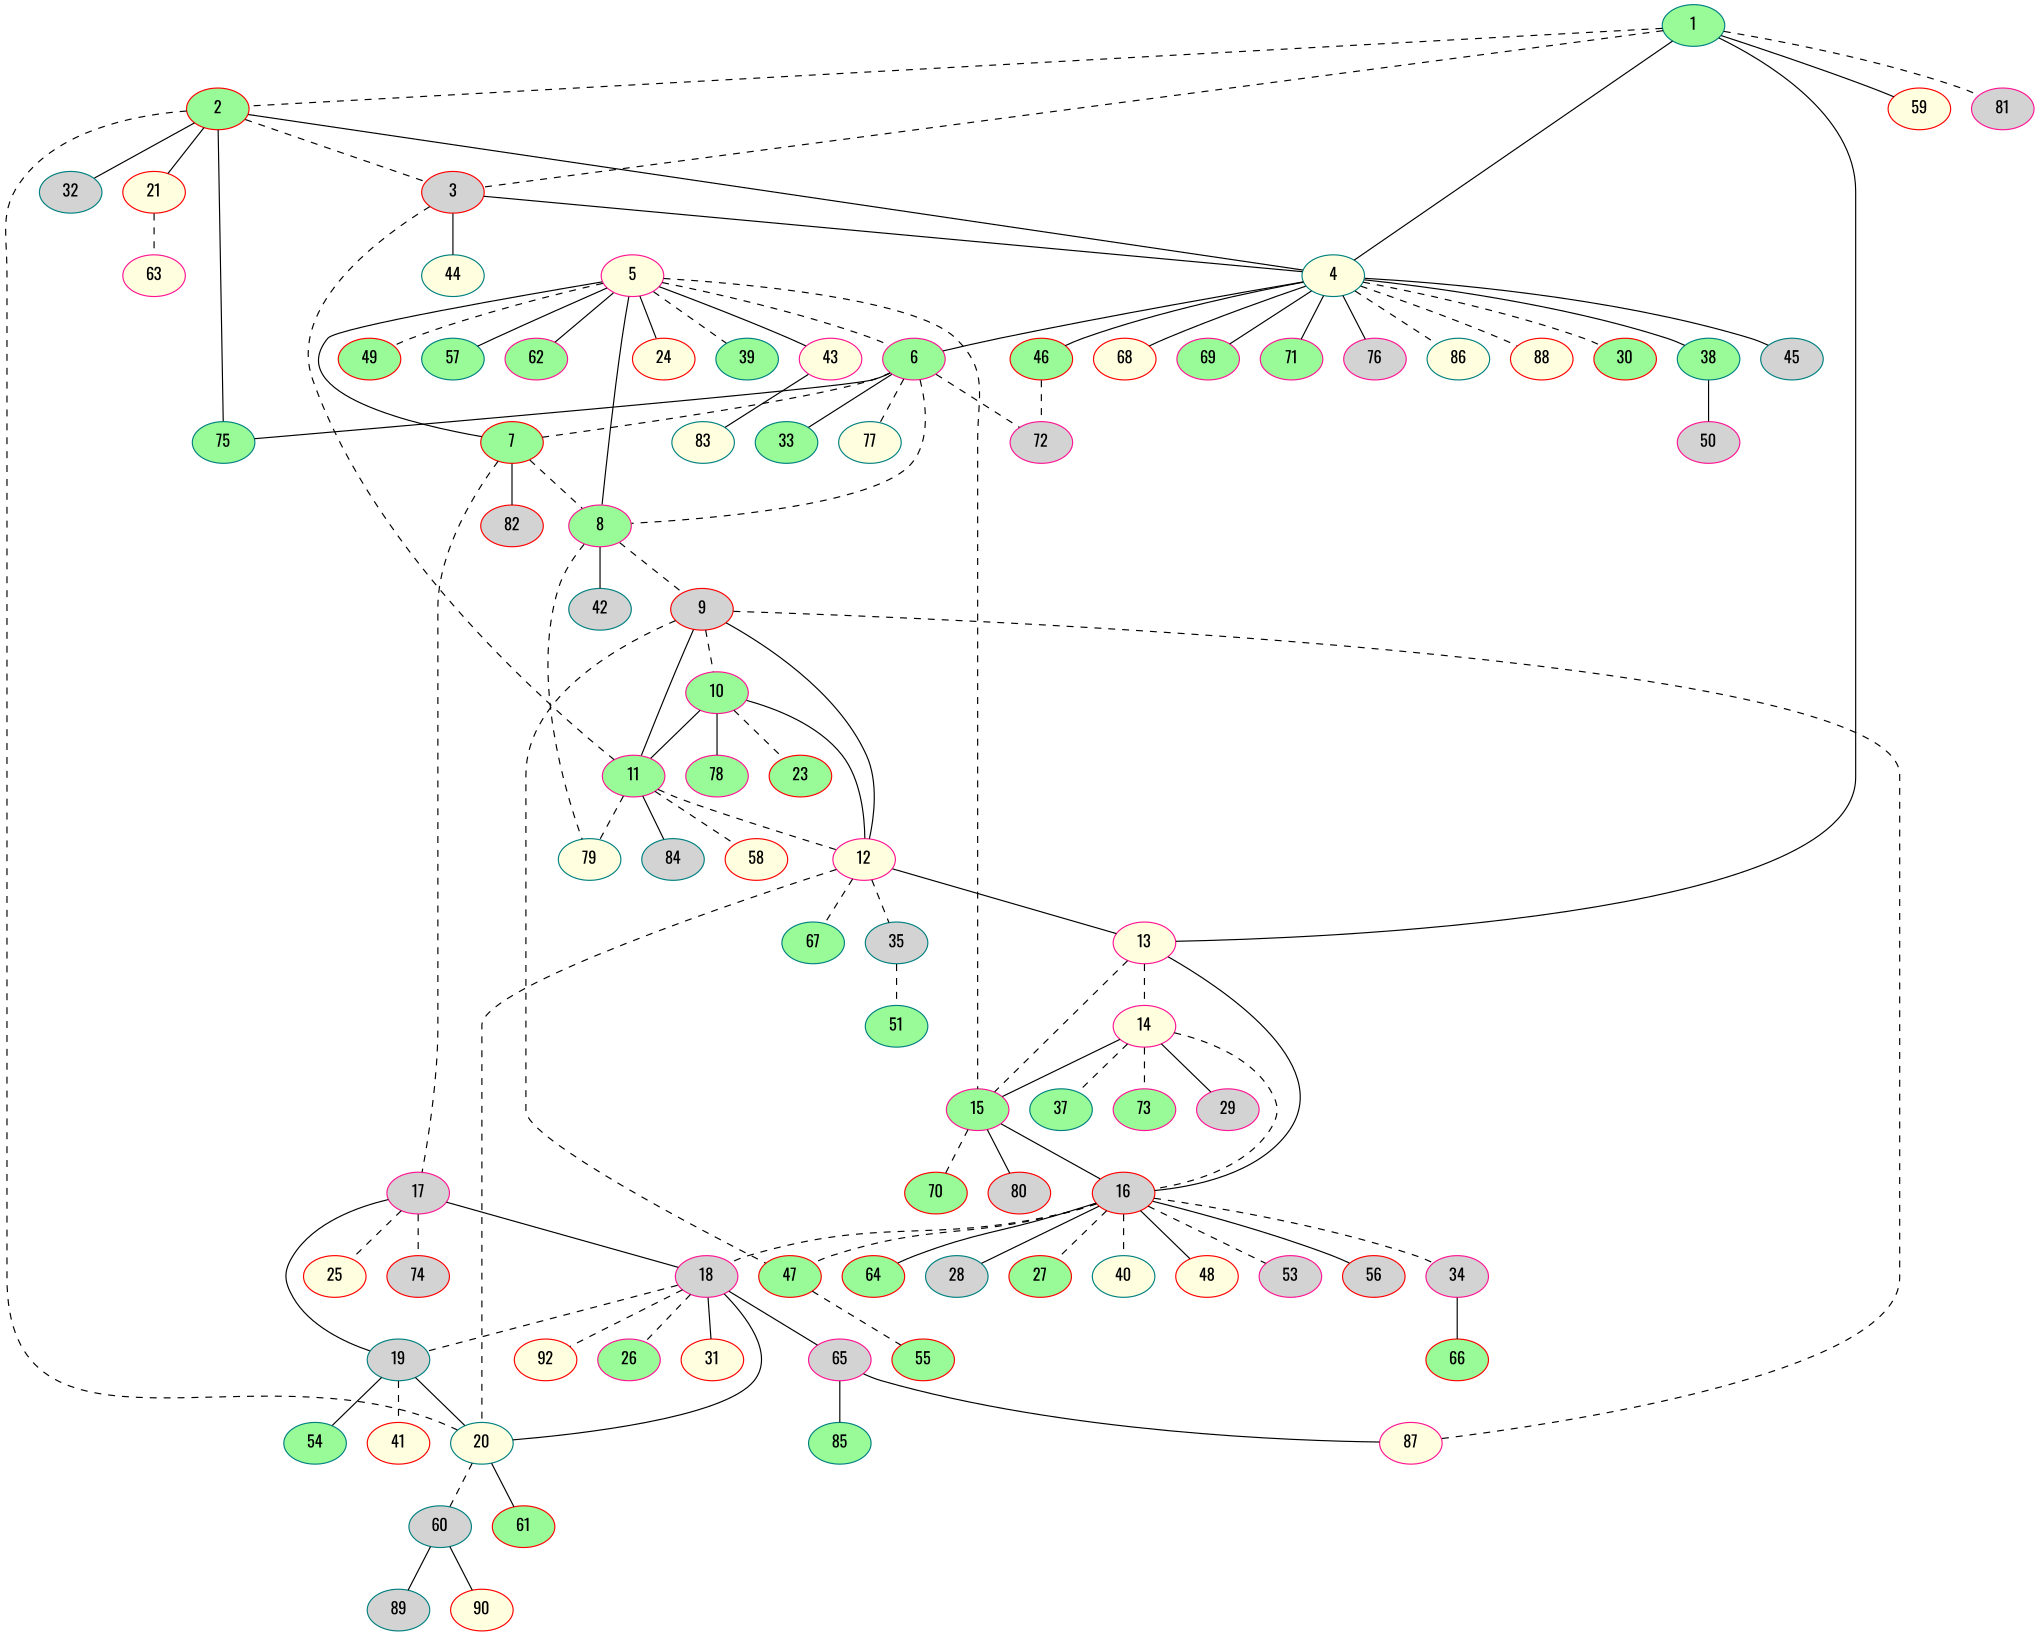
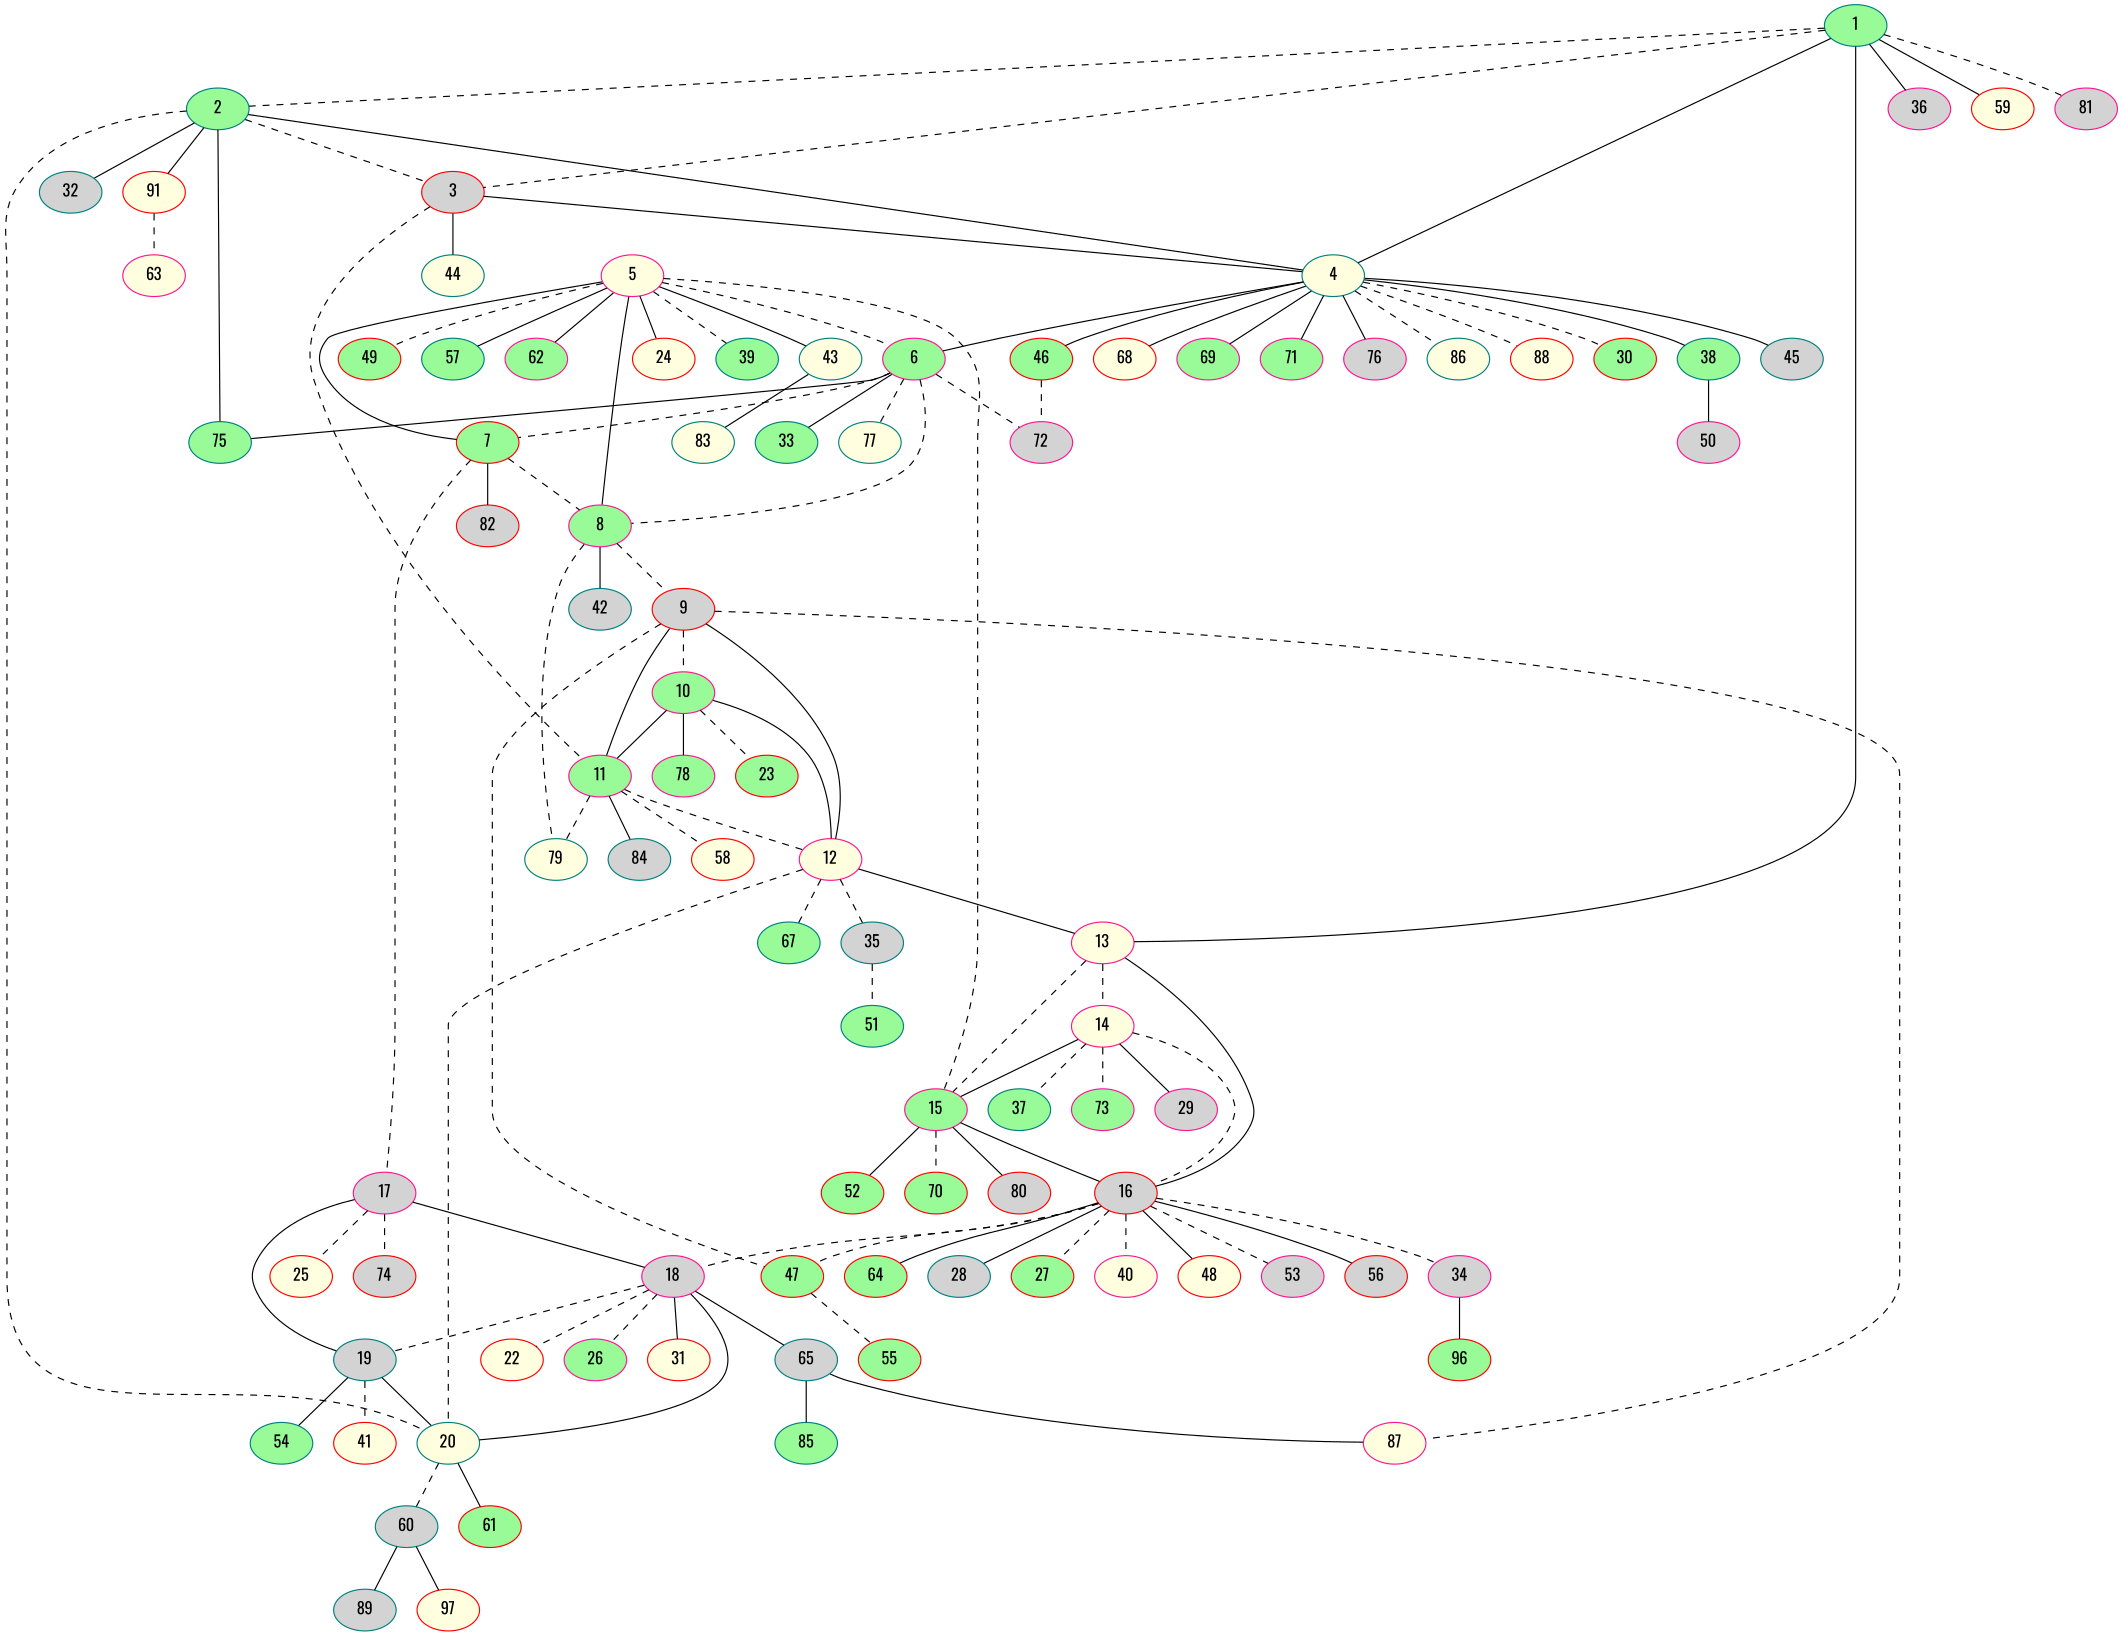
(218, 109) -> (218, 109)
none -> (1919, 109)
(154, 192) -> (154, 192)
(831, 359) -> (831, 359)
none -> (853, 1193)
(1124, 1276) -> (1126, 1276)
(546, 1360) -> (512, 1360)
(840, 1360) -> (806, 1360)
(1457, 1360) -> (1460, 1360)
(482, 1610) -> (448, 1610)
